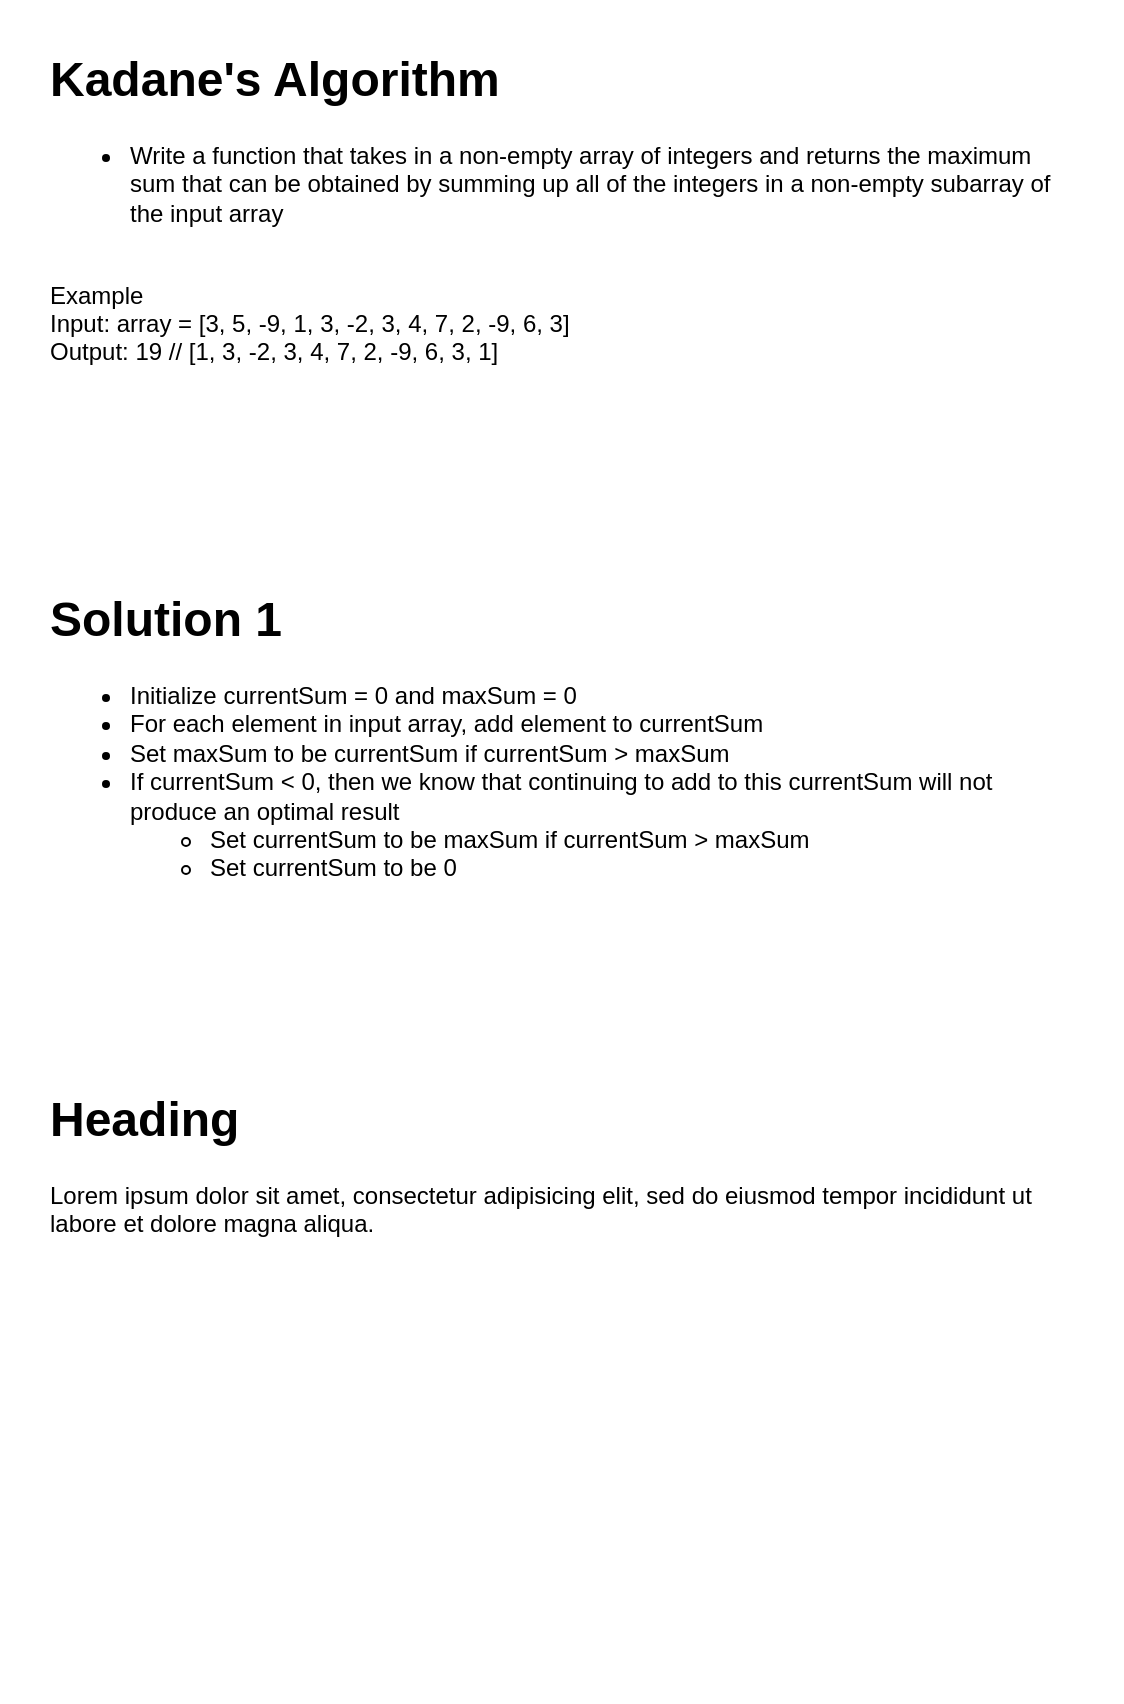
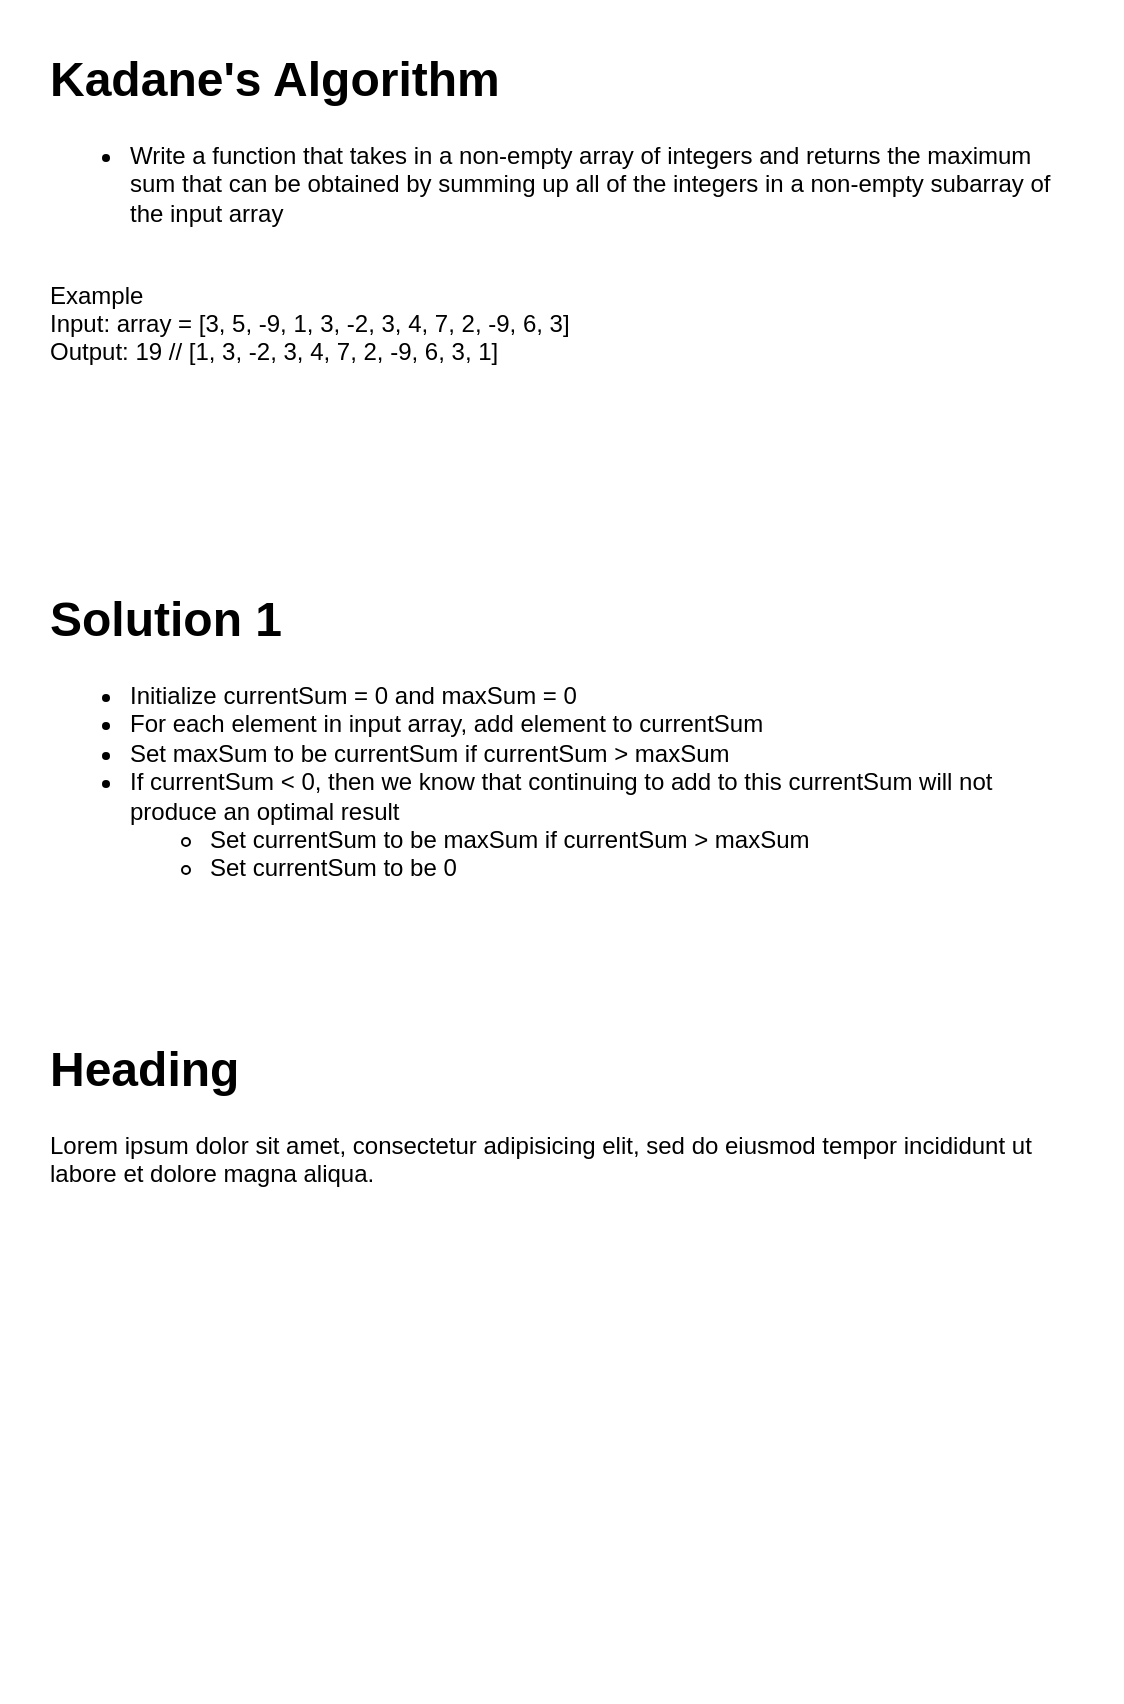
(561, 1371) -> (561, 1321)
